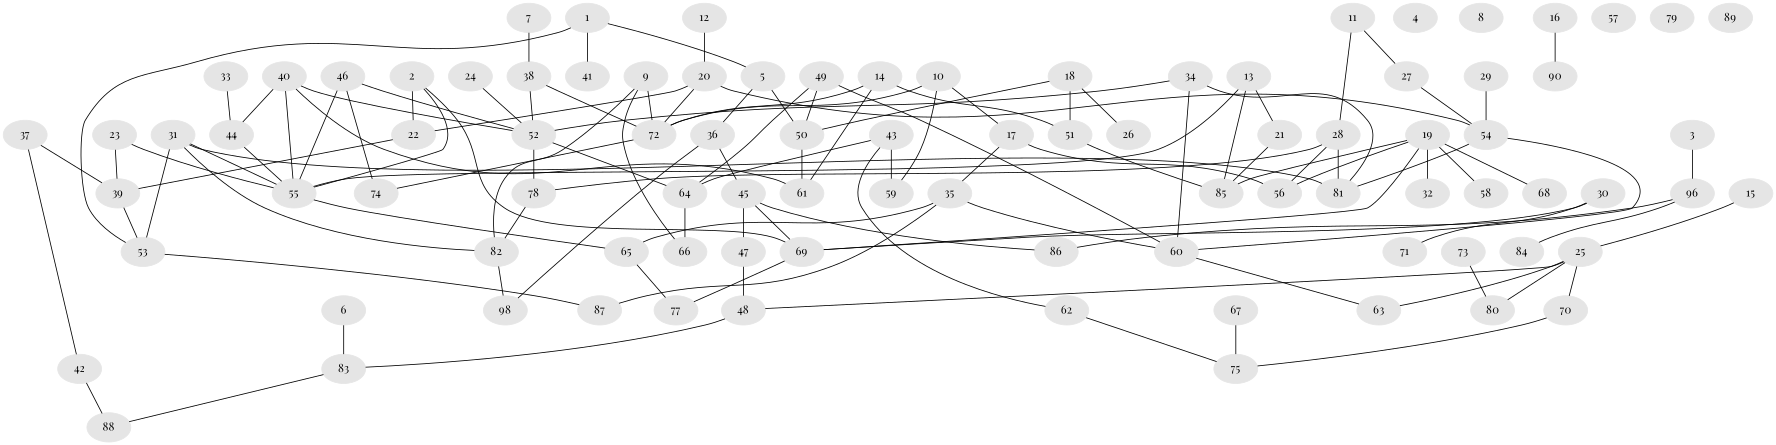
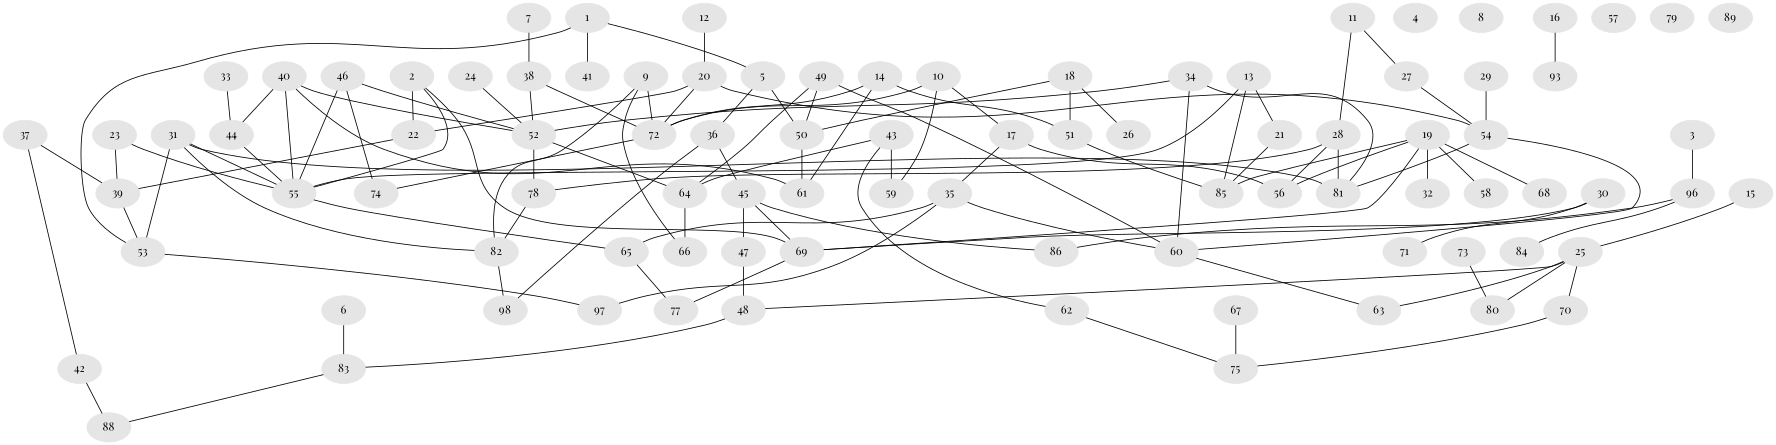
(1555, 76) -> (1555, 76)
(600, 310) -> (600, 310)
